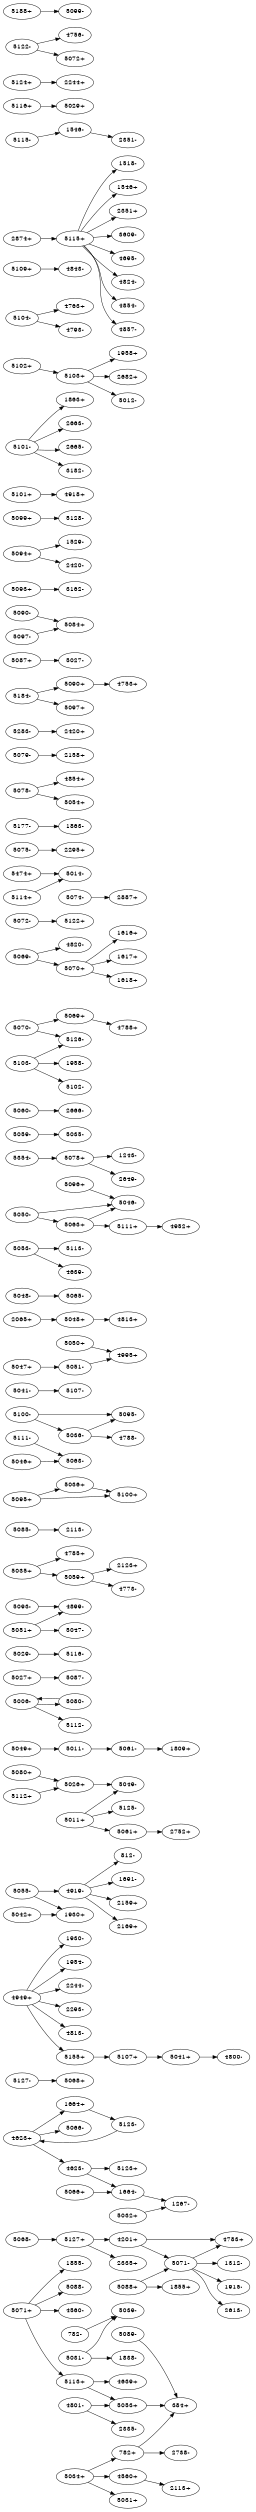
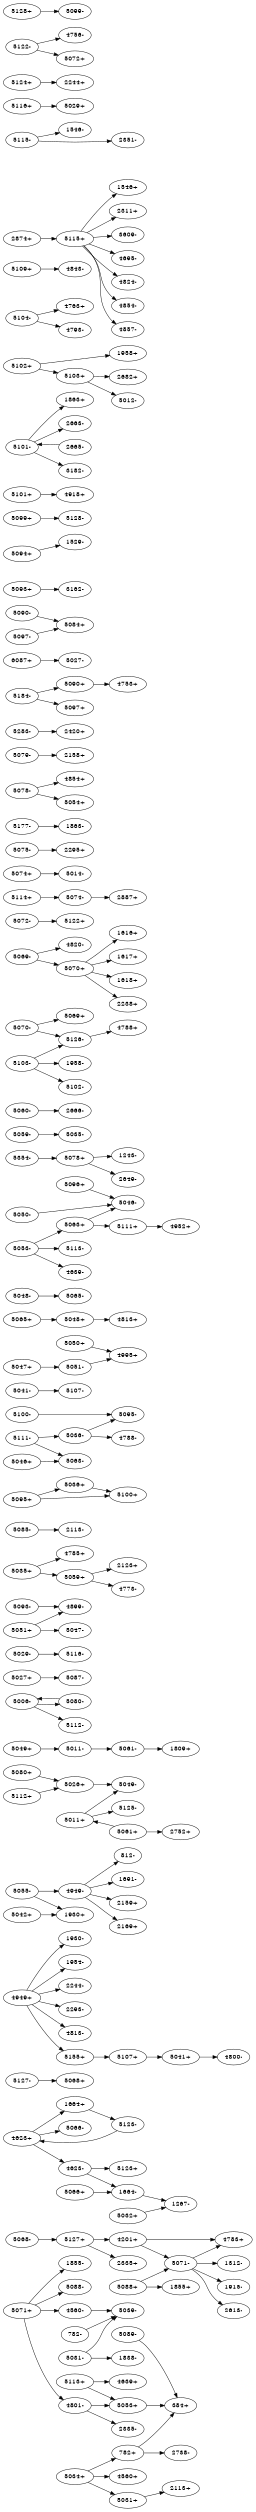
(22, 11) -> (22, 11)
(99, 135) -> (73, 142)
(128, 164) -> none
(128, 211) -> (128, 211)
(99, 366) -> (73, 360)
(46, 450) -> (51, 444)
(75, 566) -> none
(22, 661) -> (22, 661)
(22, 874) -> (22, 874)
(47, 886) -> (47, 898)
none -> (128, 1004)
(99, 1021) -> (98, 1034)
(45, 1219) -> (46, 1238)
(22, 1320) -> (22, 1320)
(46, 1424) -> (46, 1437)
(97, 1828) -> (106, 1824)
(75, 1891) -> (75, 1891)
none -> (99, 2311)
(40, 2347) -> (37, 2360)
(152, 2482) -> (152, 2495)
